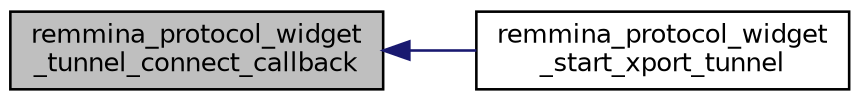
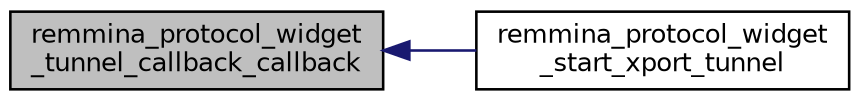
(197, 50) -> (197, 50)
